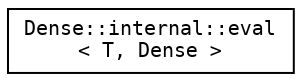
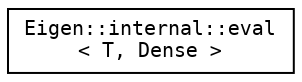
(151, 41) -> (151, 41)
